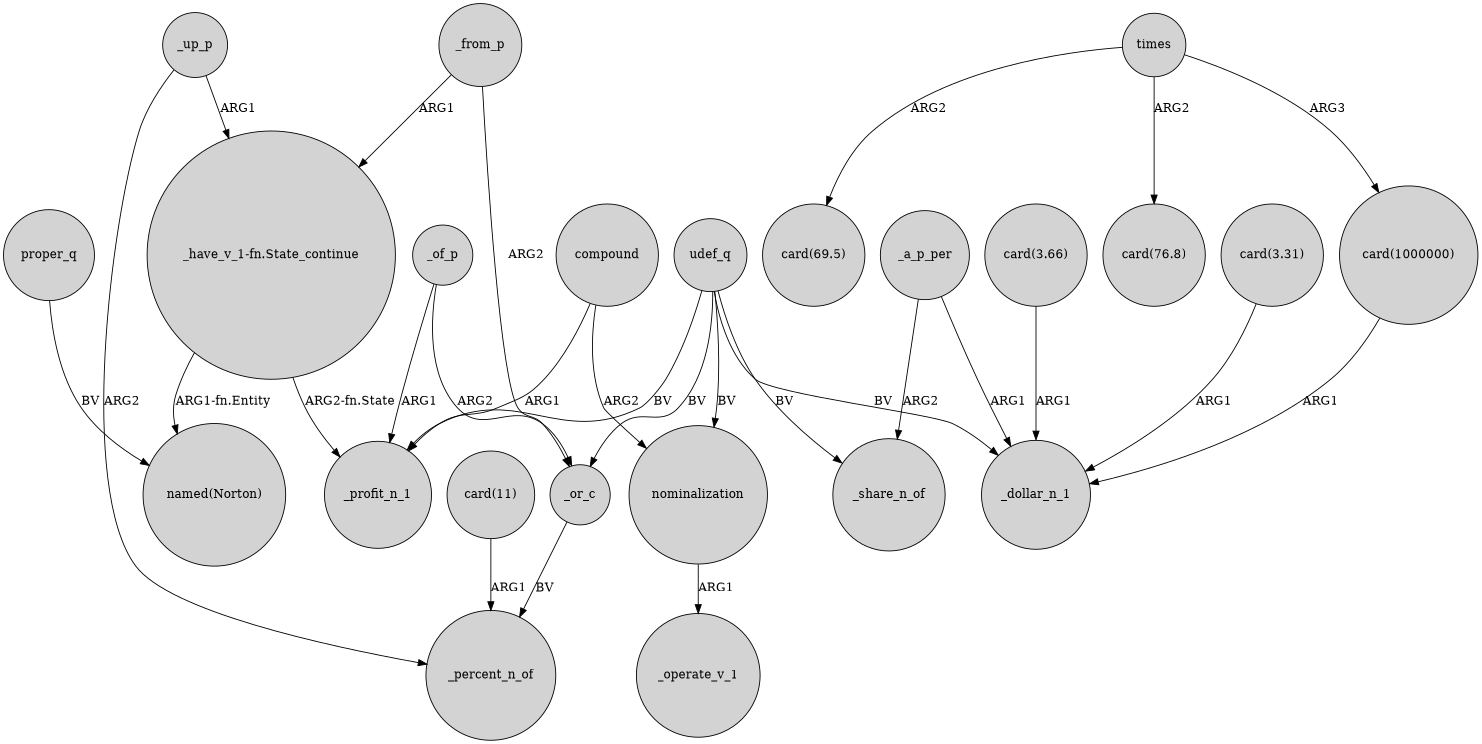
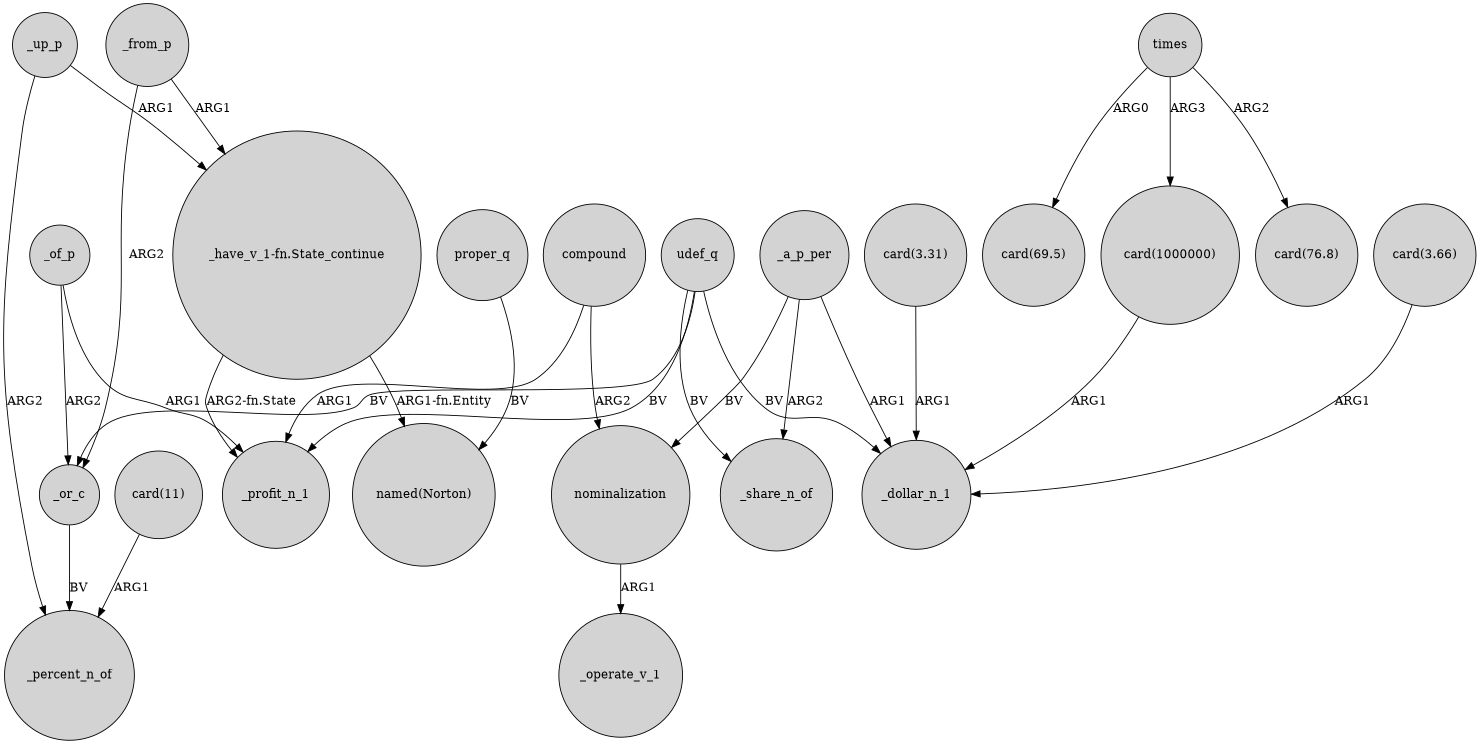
(929, 109) -> (1131, 109)
(719, 355) -> (746, 373)
